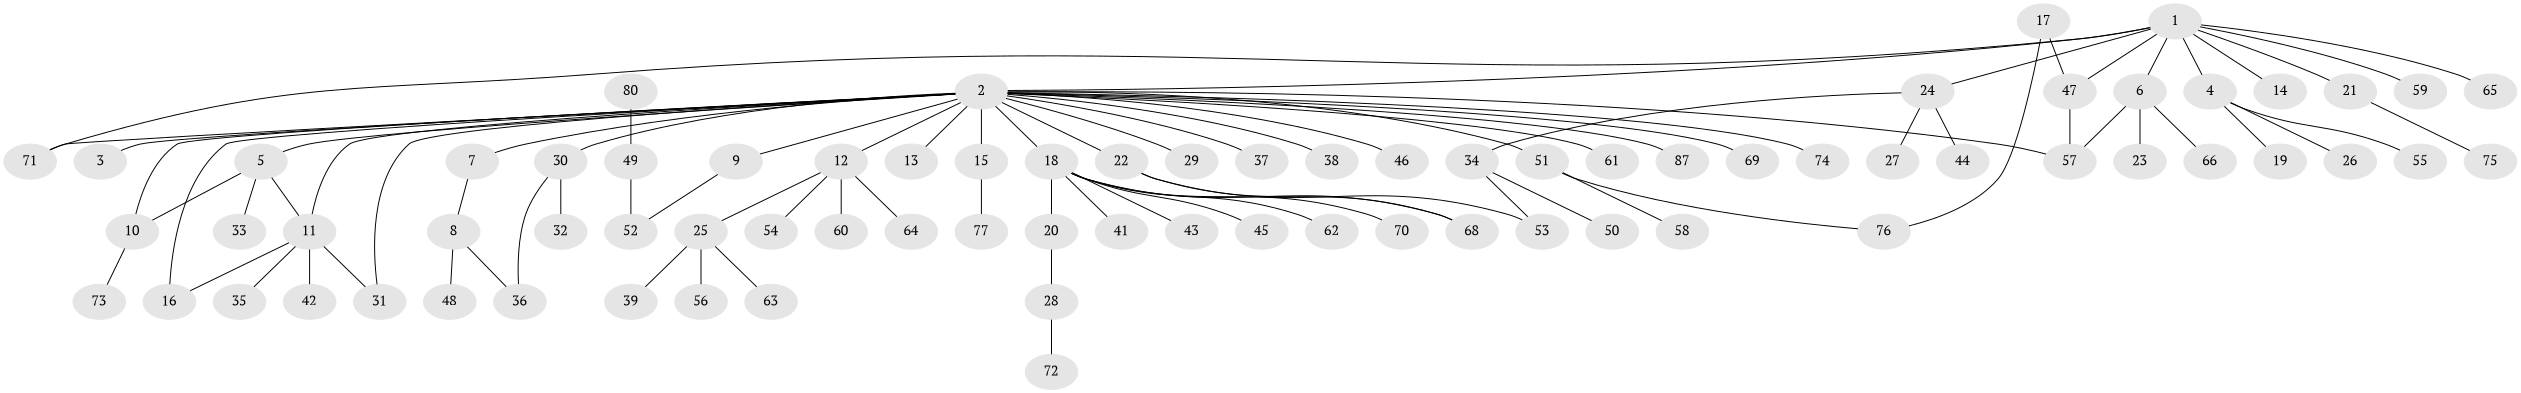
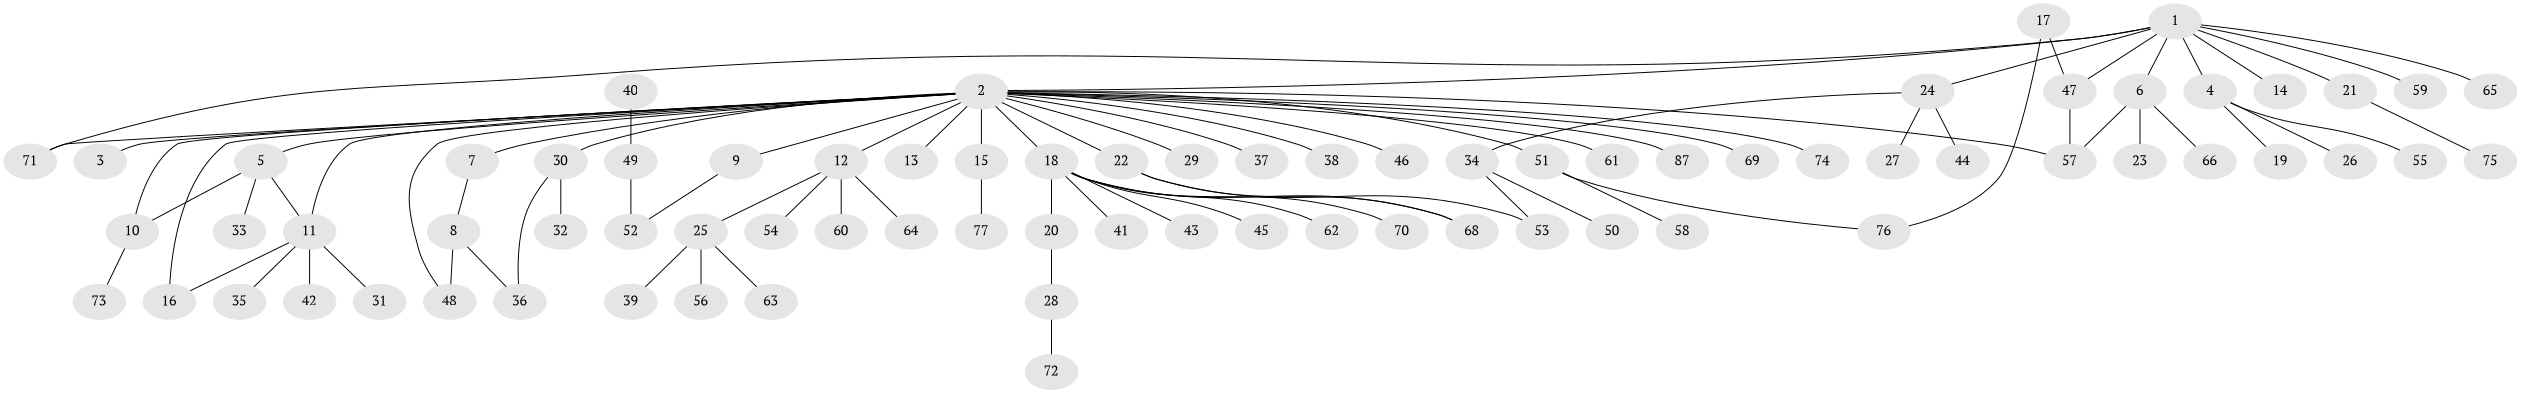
(631, 92) -> (631, 92)
(434, 137) -> (499, 132)
